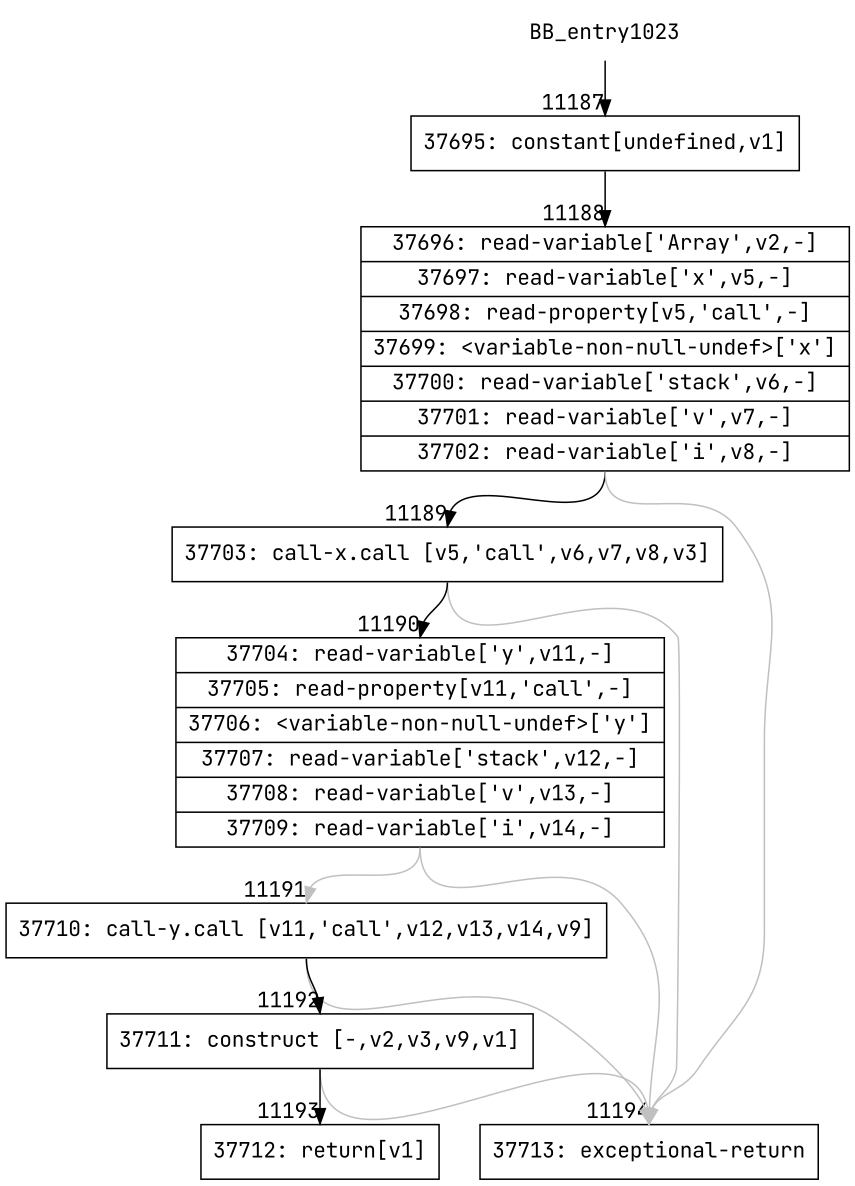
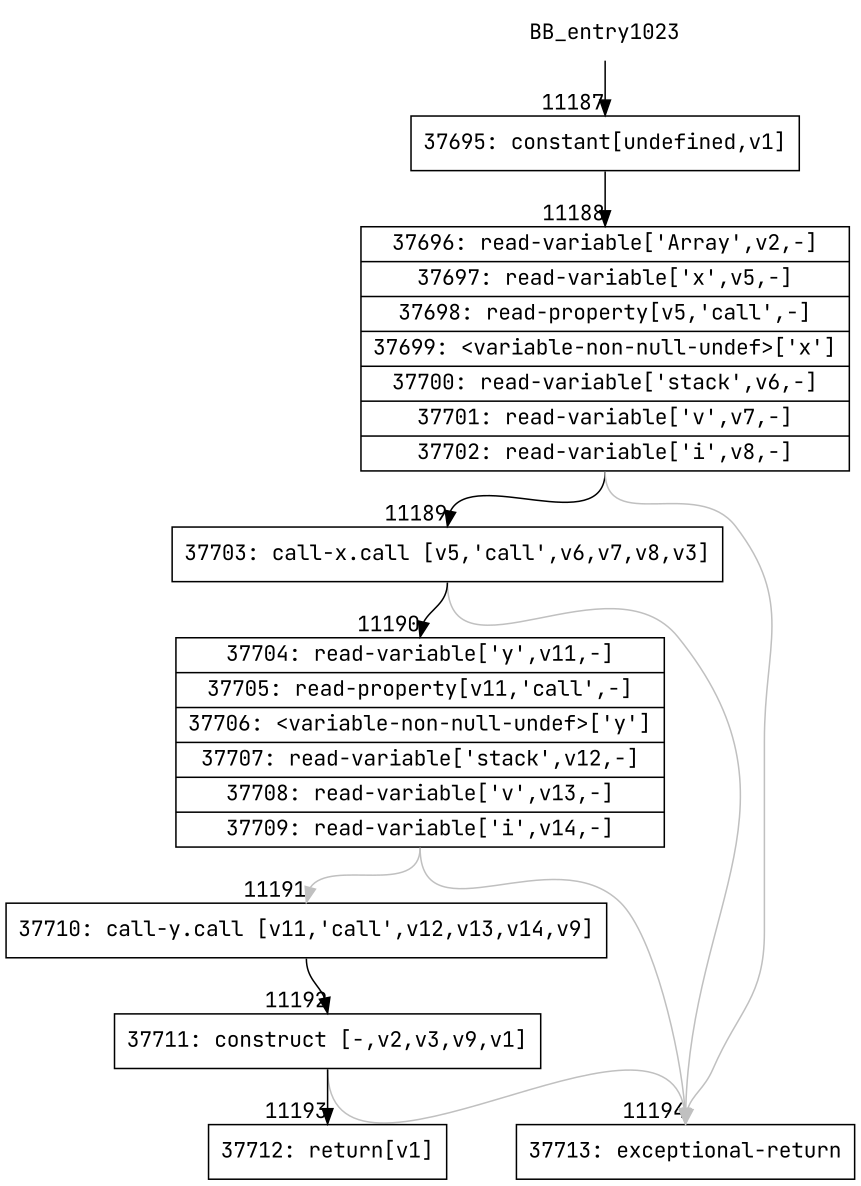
(481, 998) -> none
